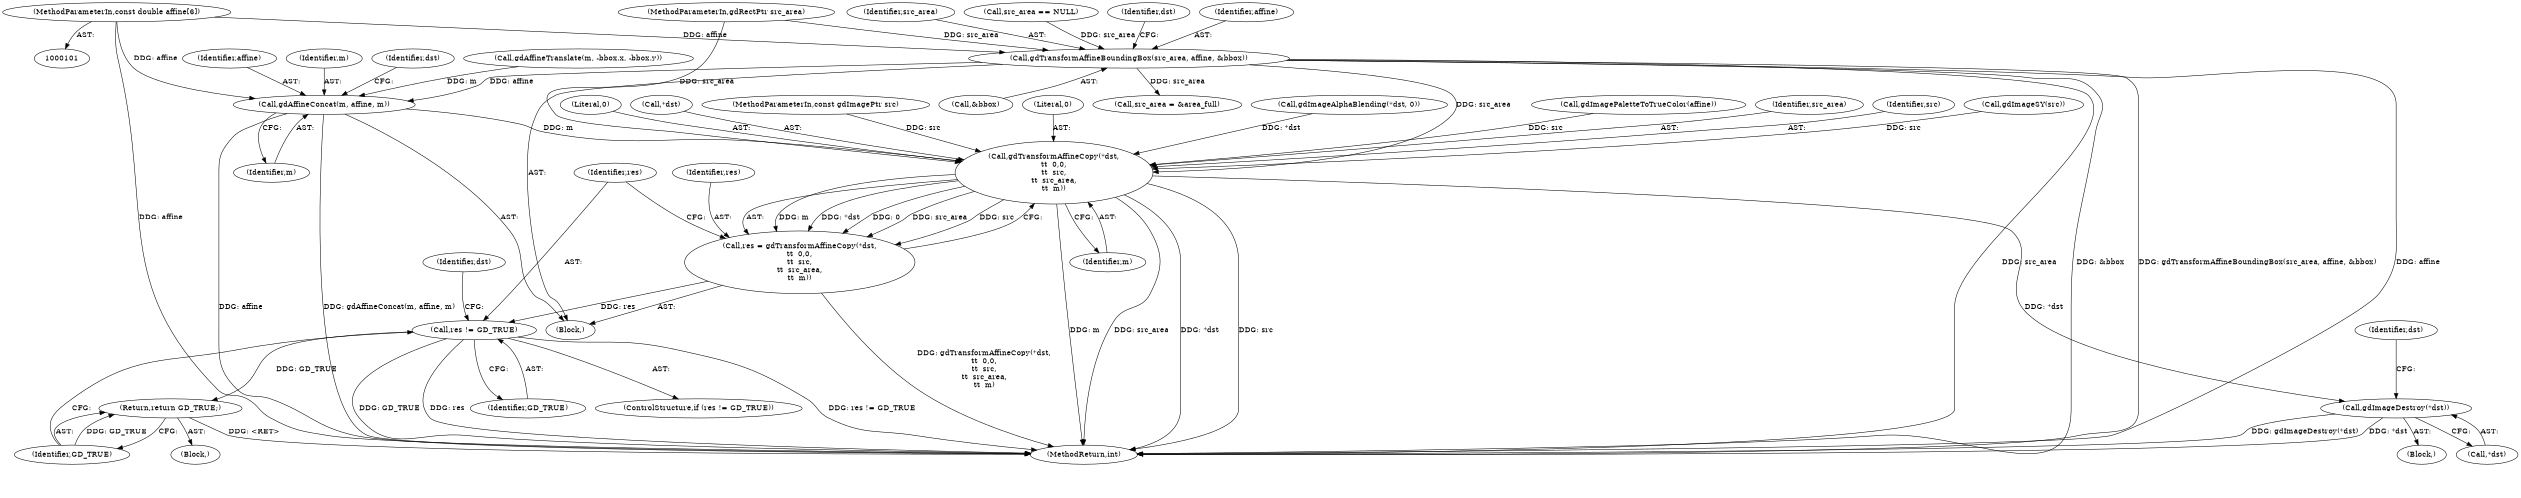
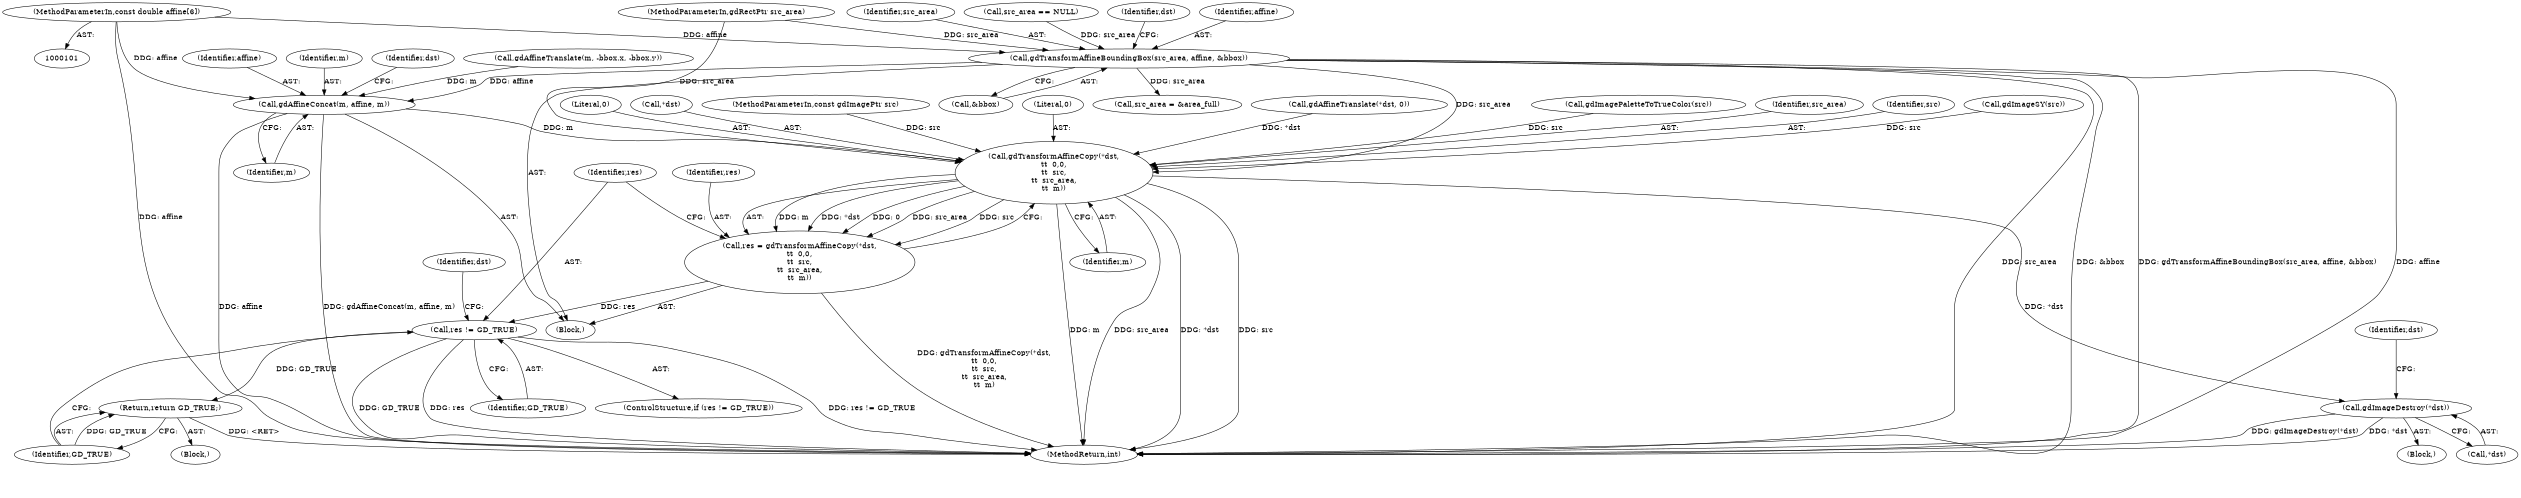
none -> (1035, 78)
(1349, 105) -> (1349, 105)
(1639, 105) -> (1639, 105)
